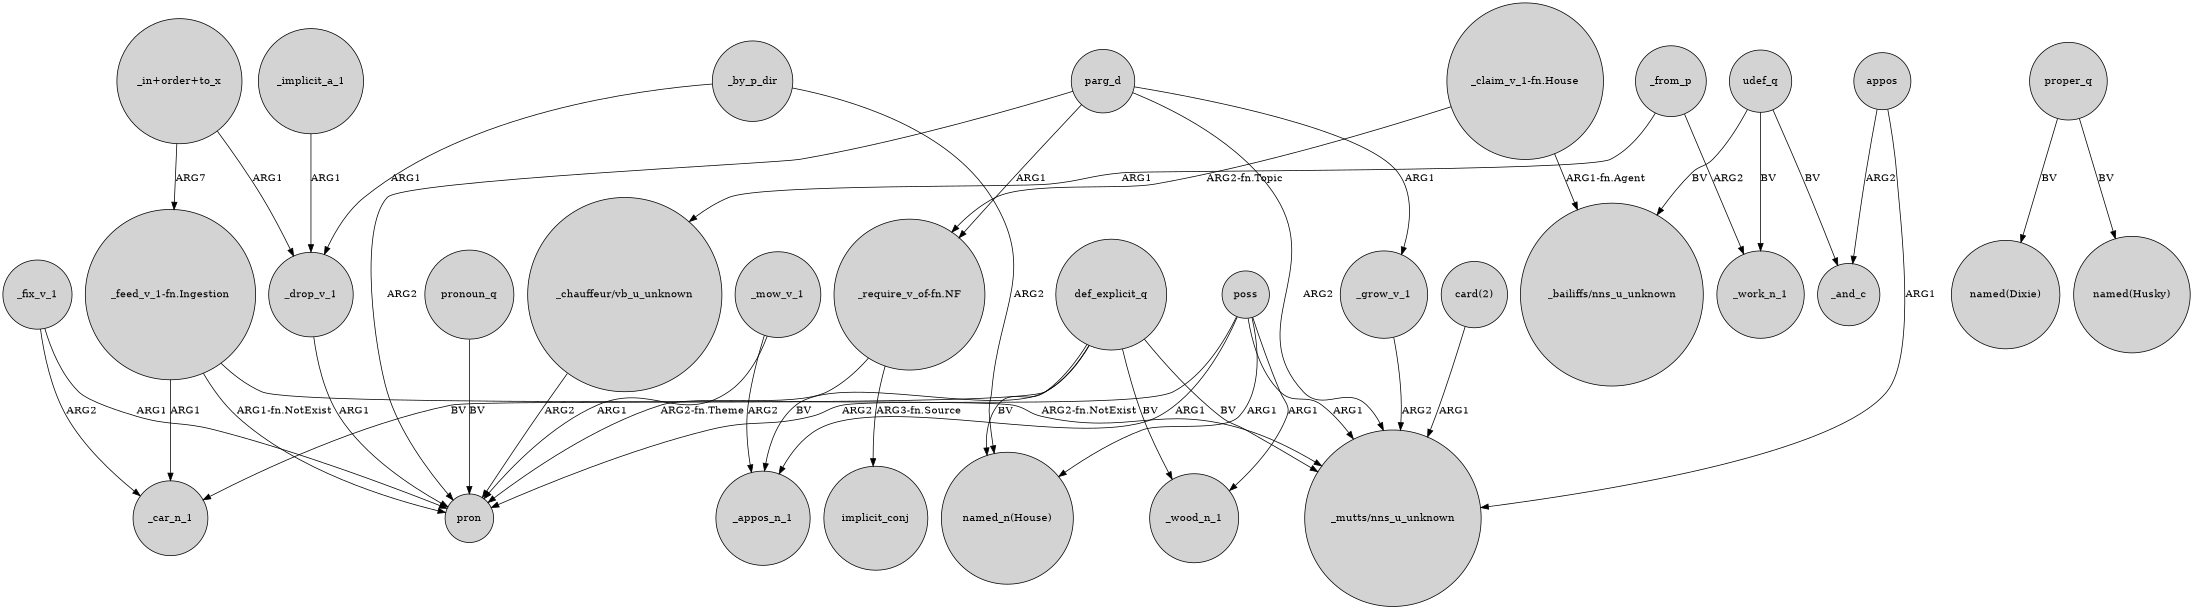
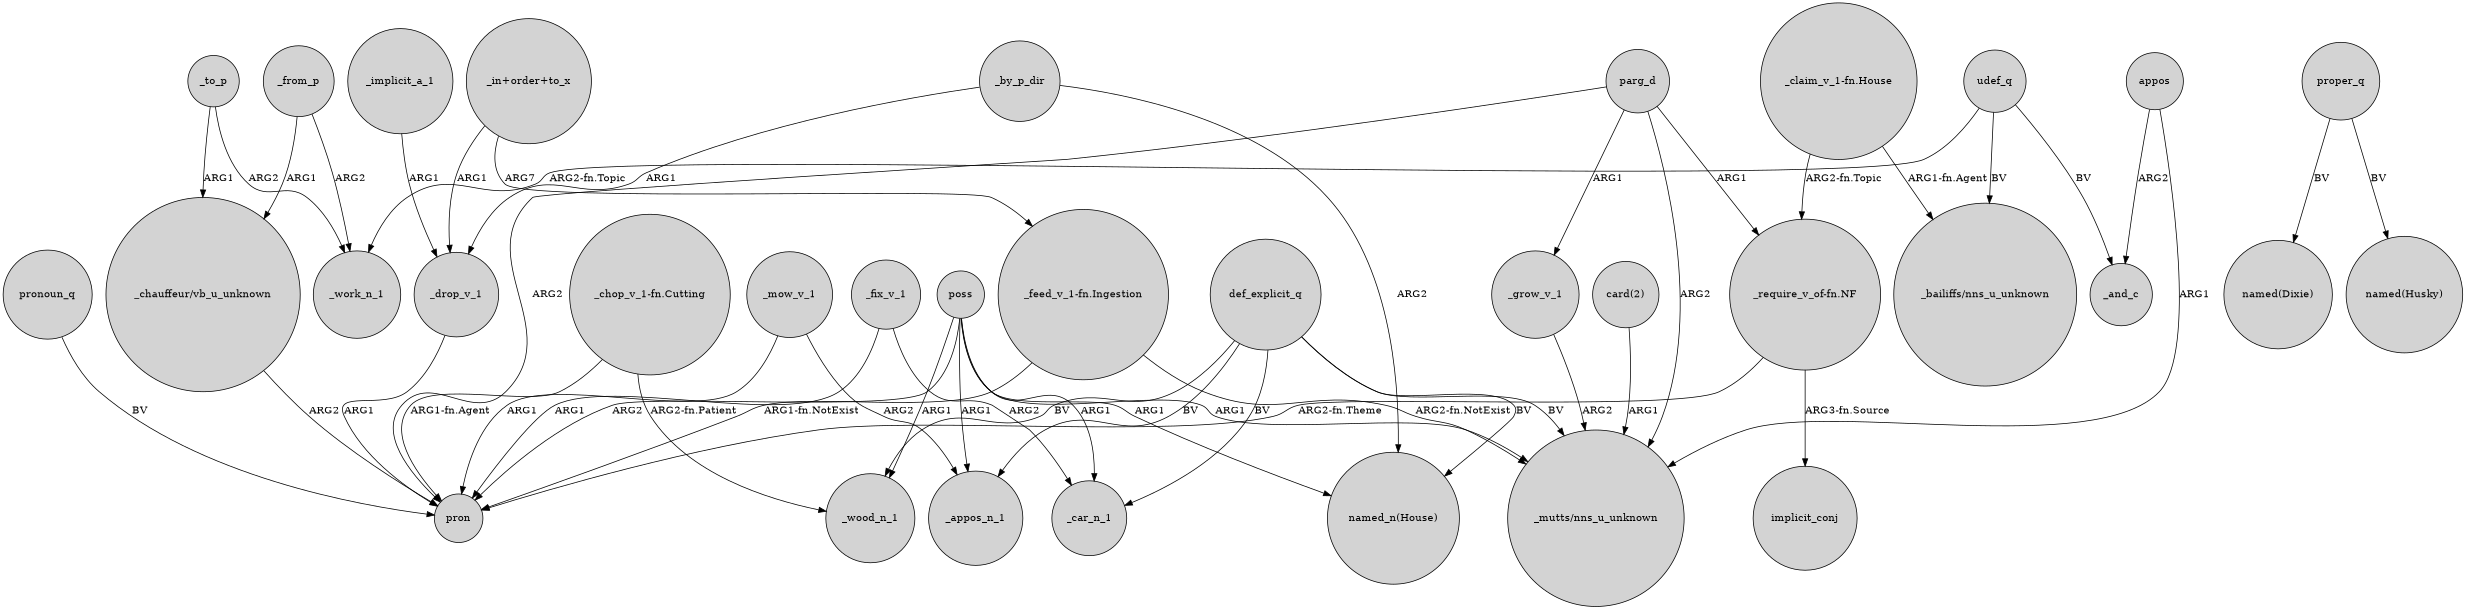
none -> (214, 81)
(1768, 178) -> (588, 178)
none -> (650, 295)
(170, 429) -> (1041, 396)
